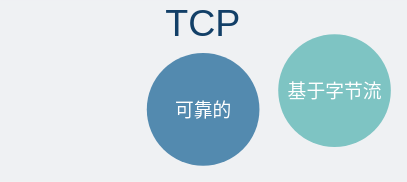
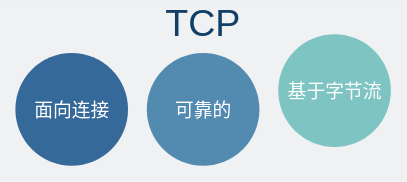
none -> (72, 109)
